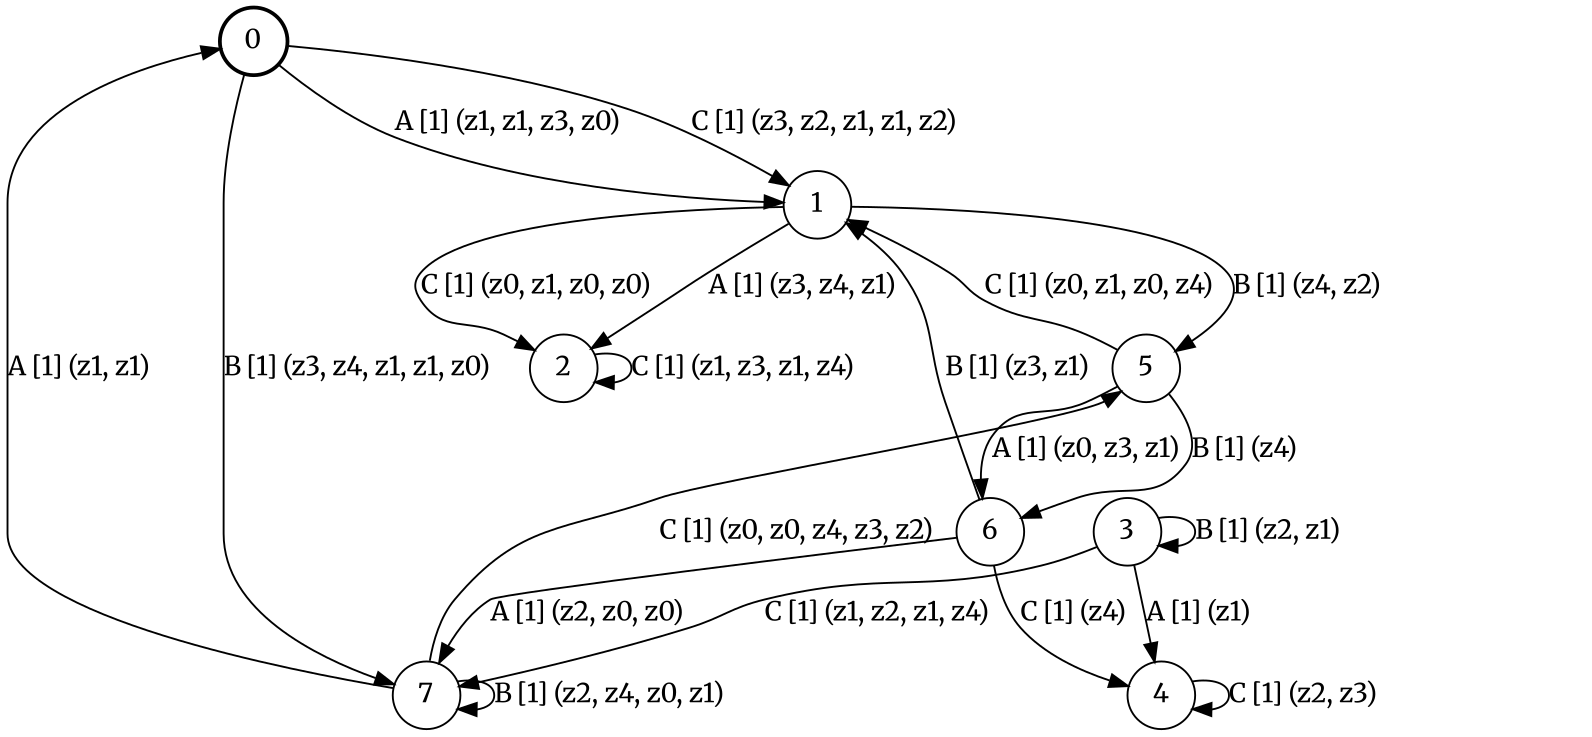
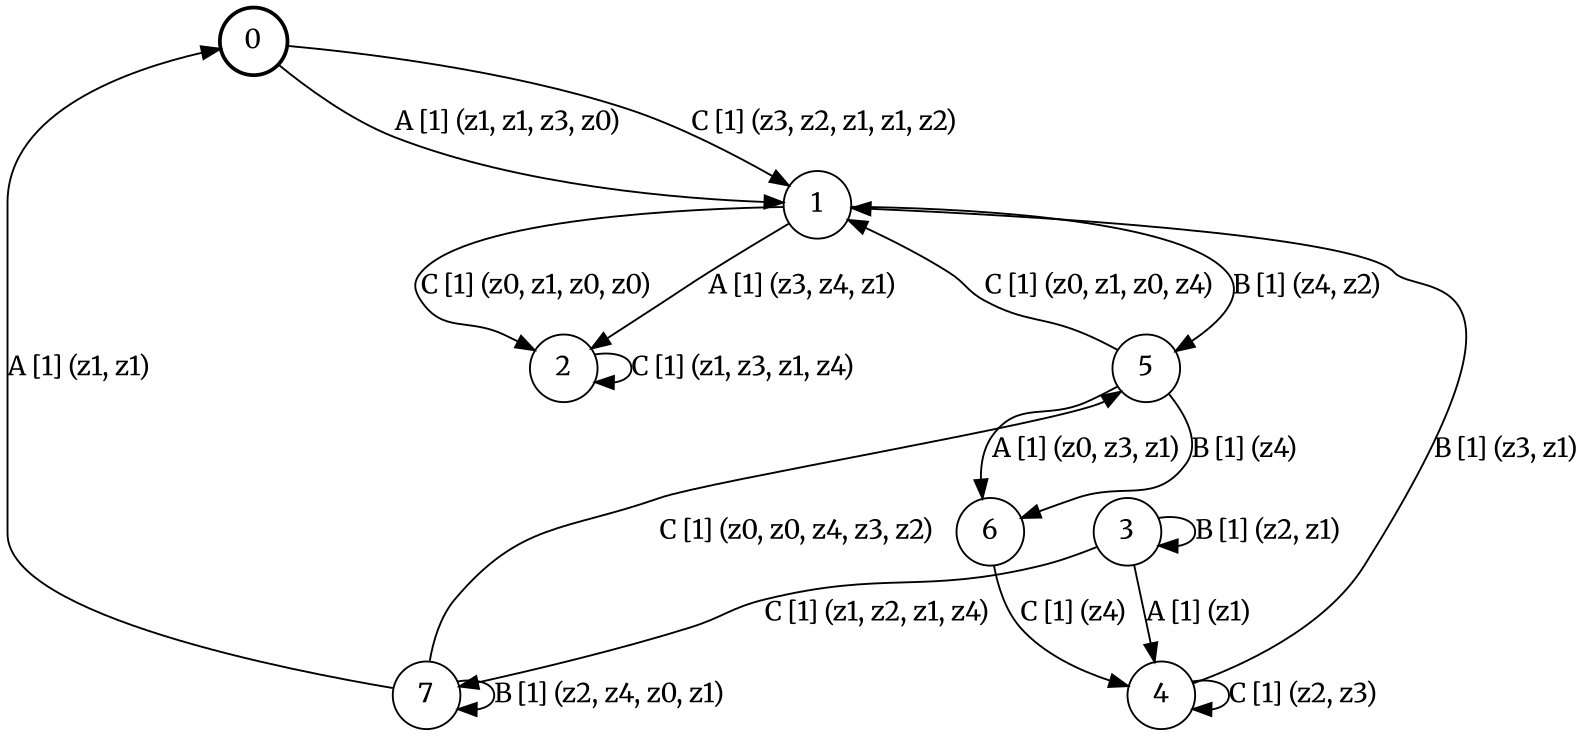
(934, 359) -> (1412, 281)
(224, 414) -> none
(692, 571) -> none
